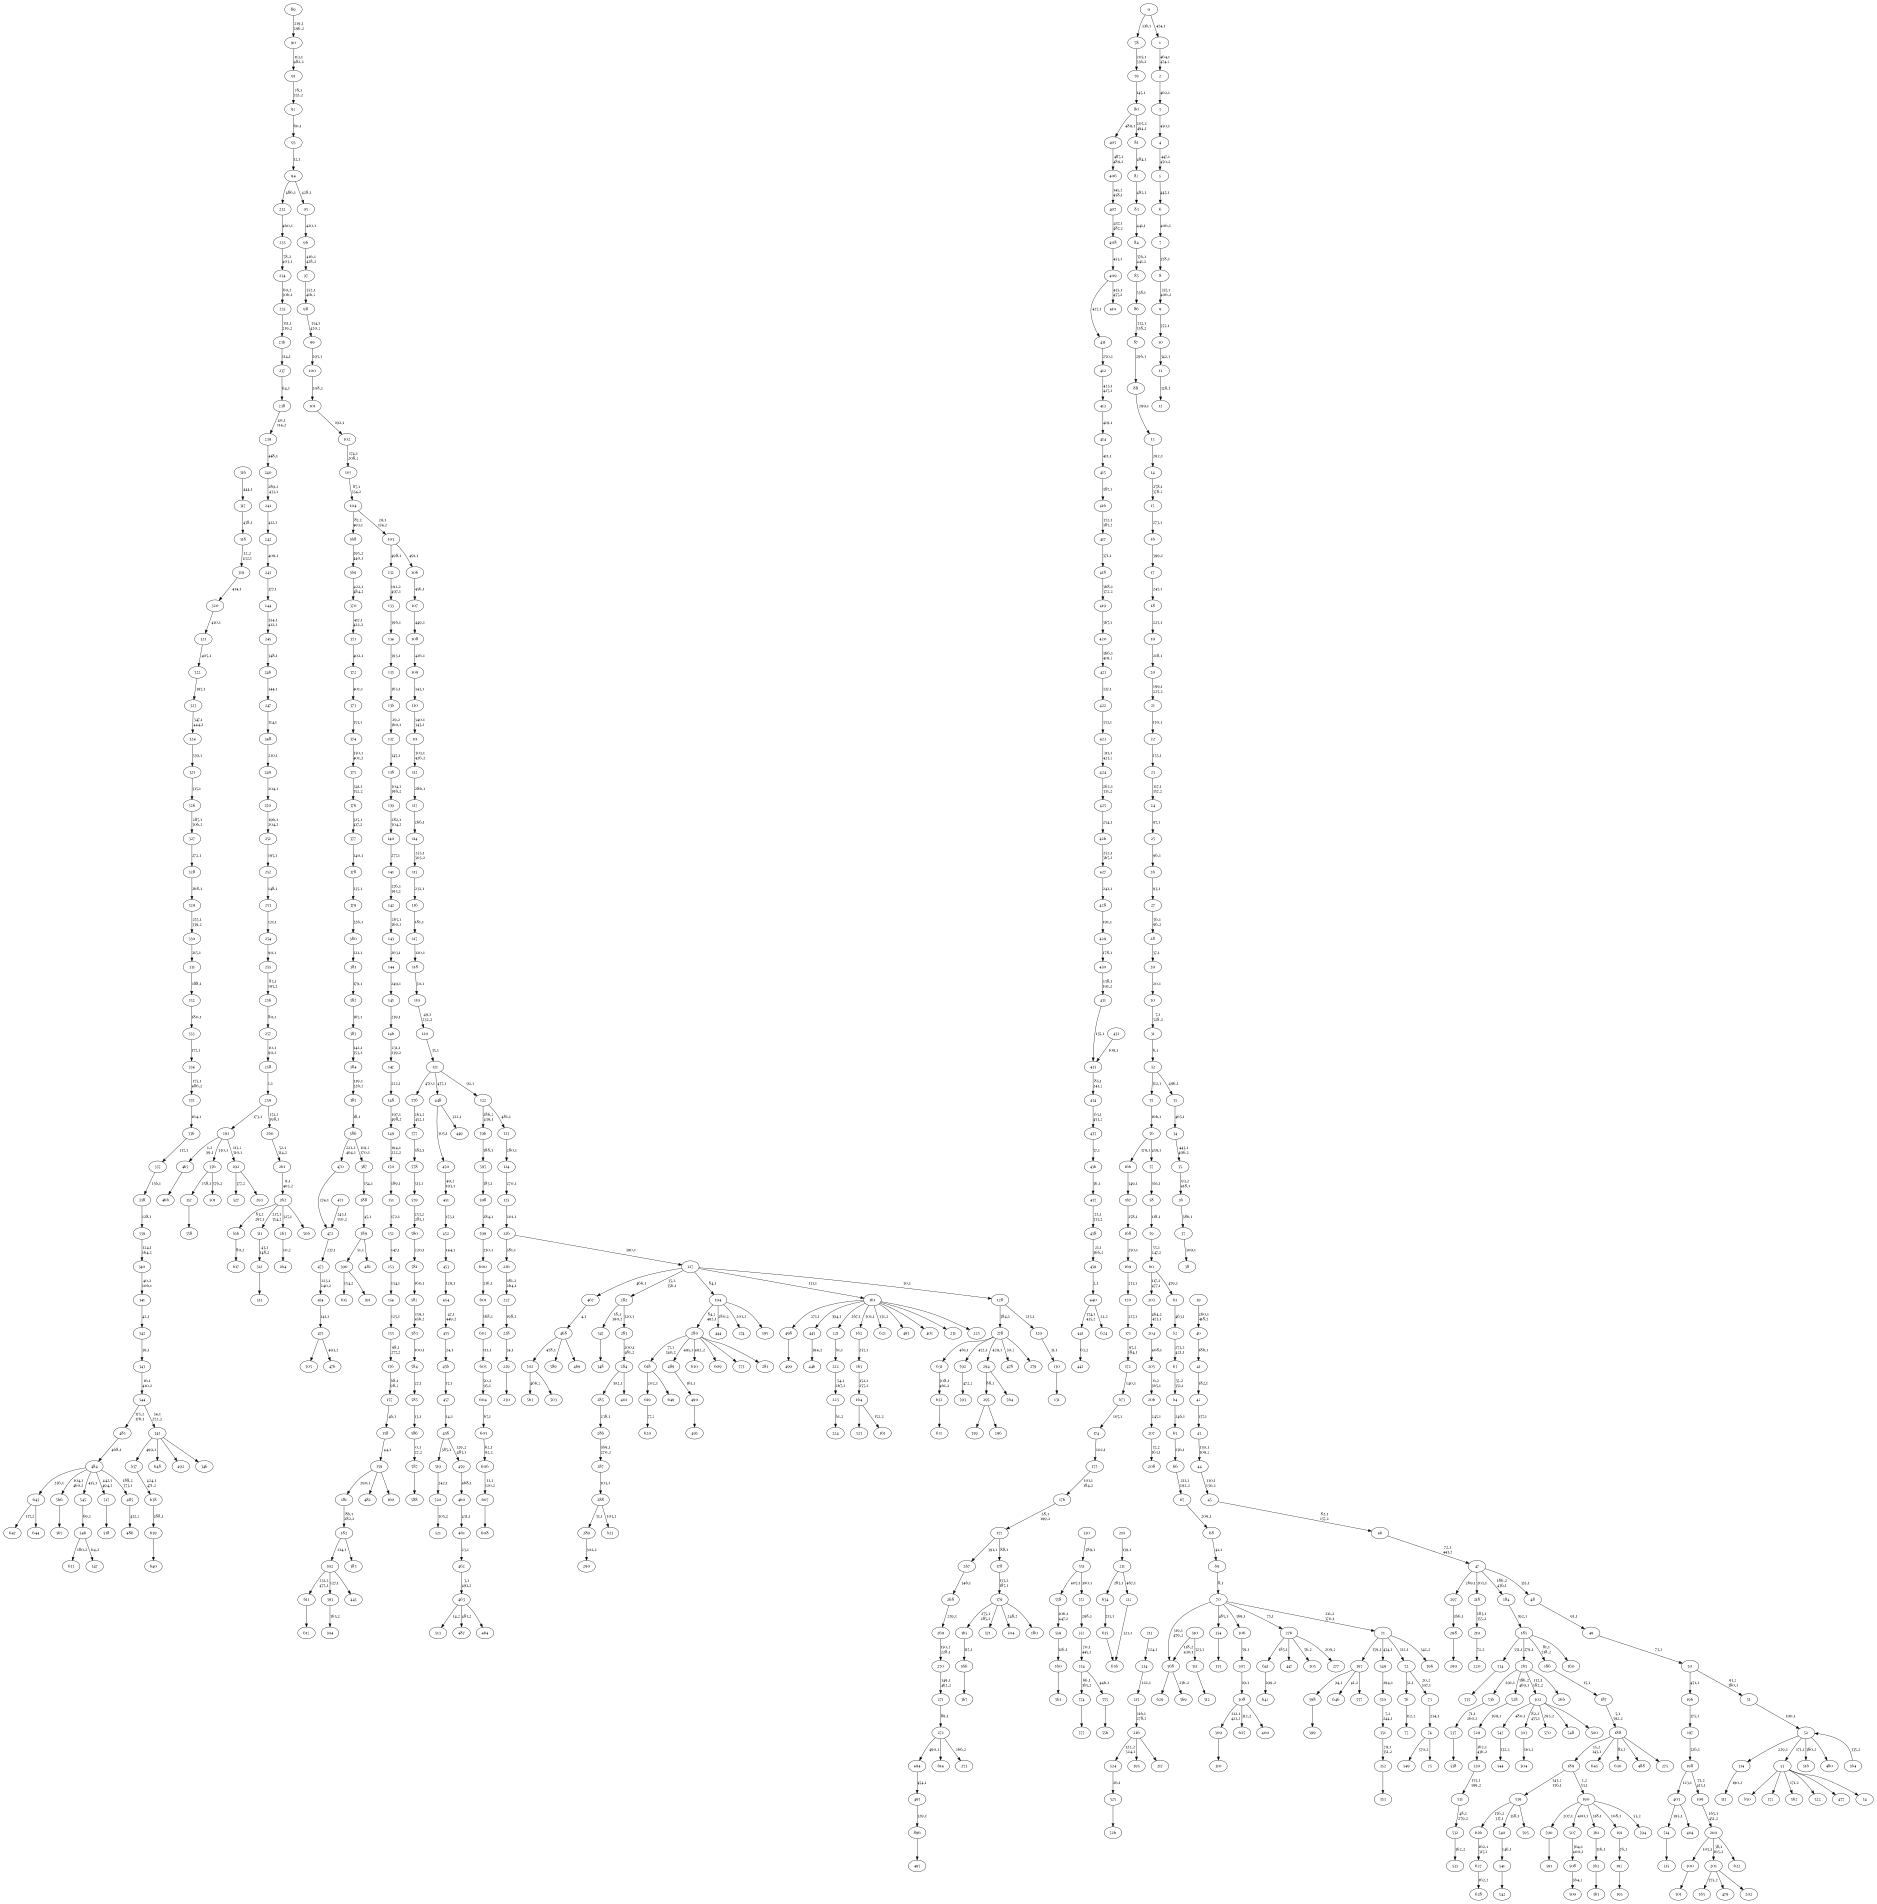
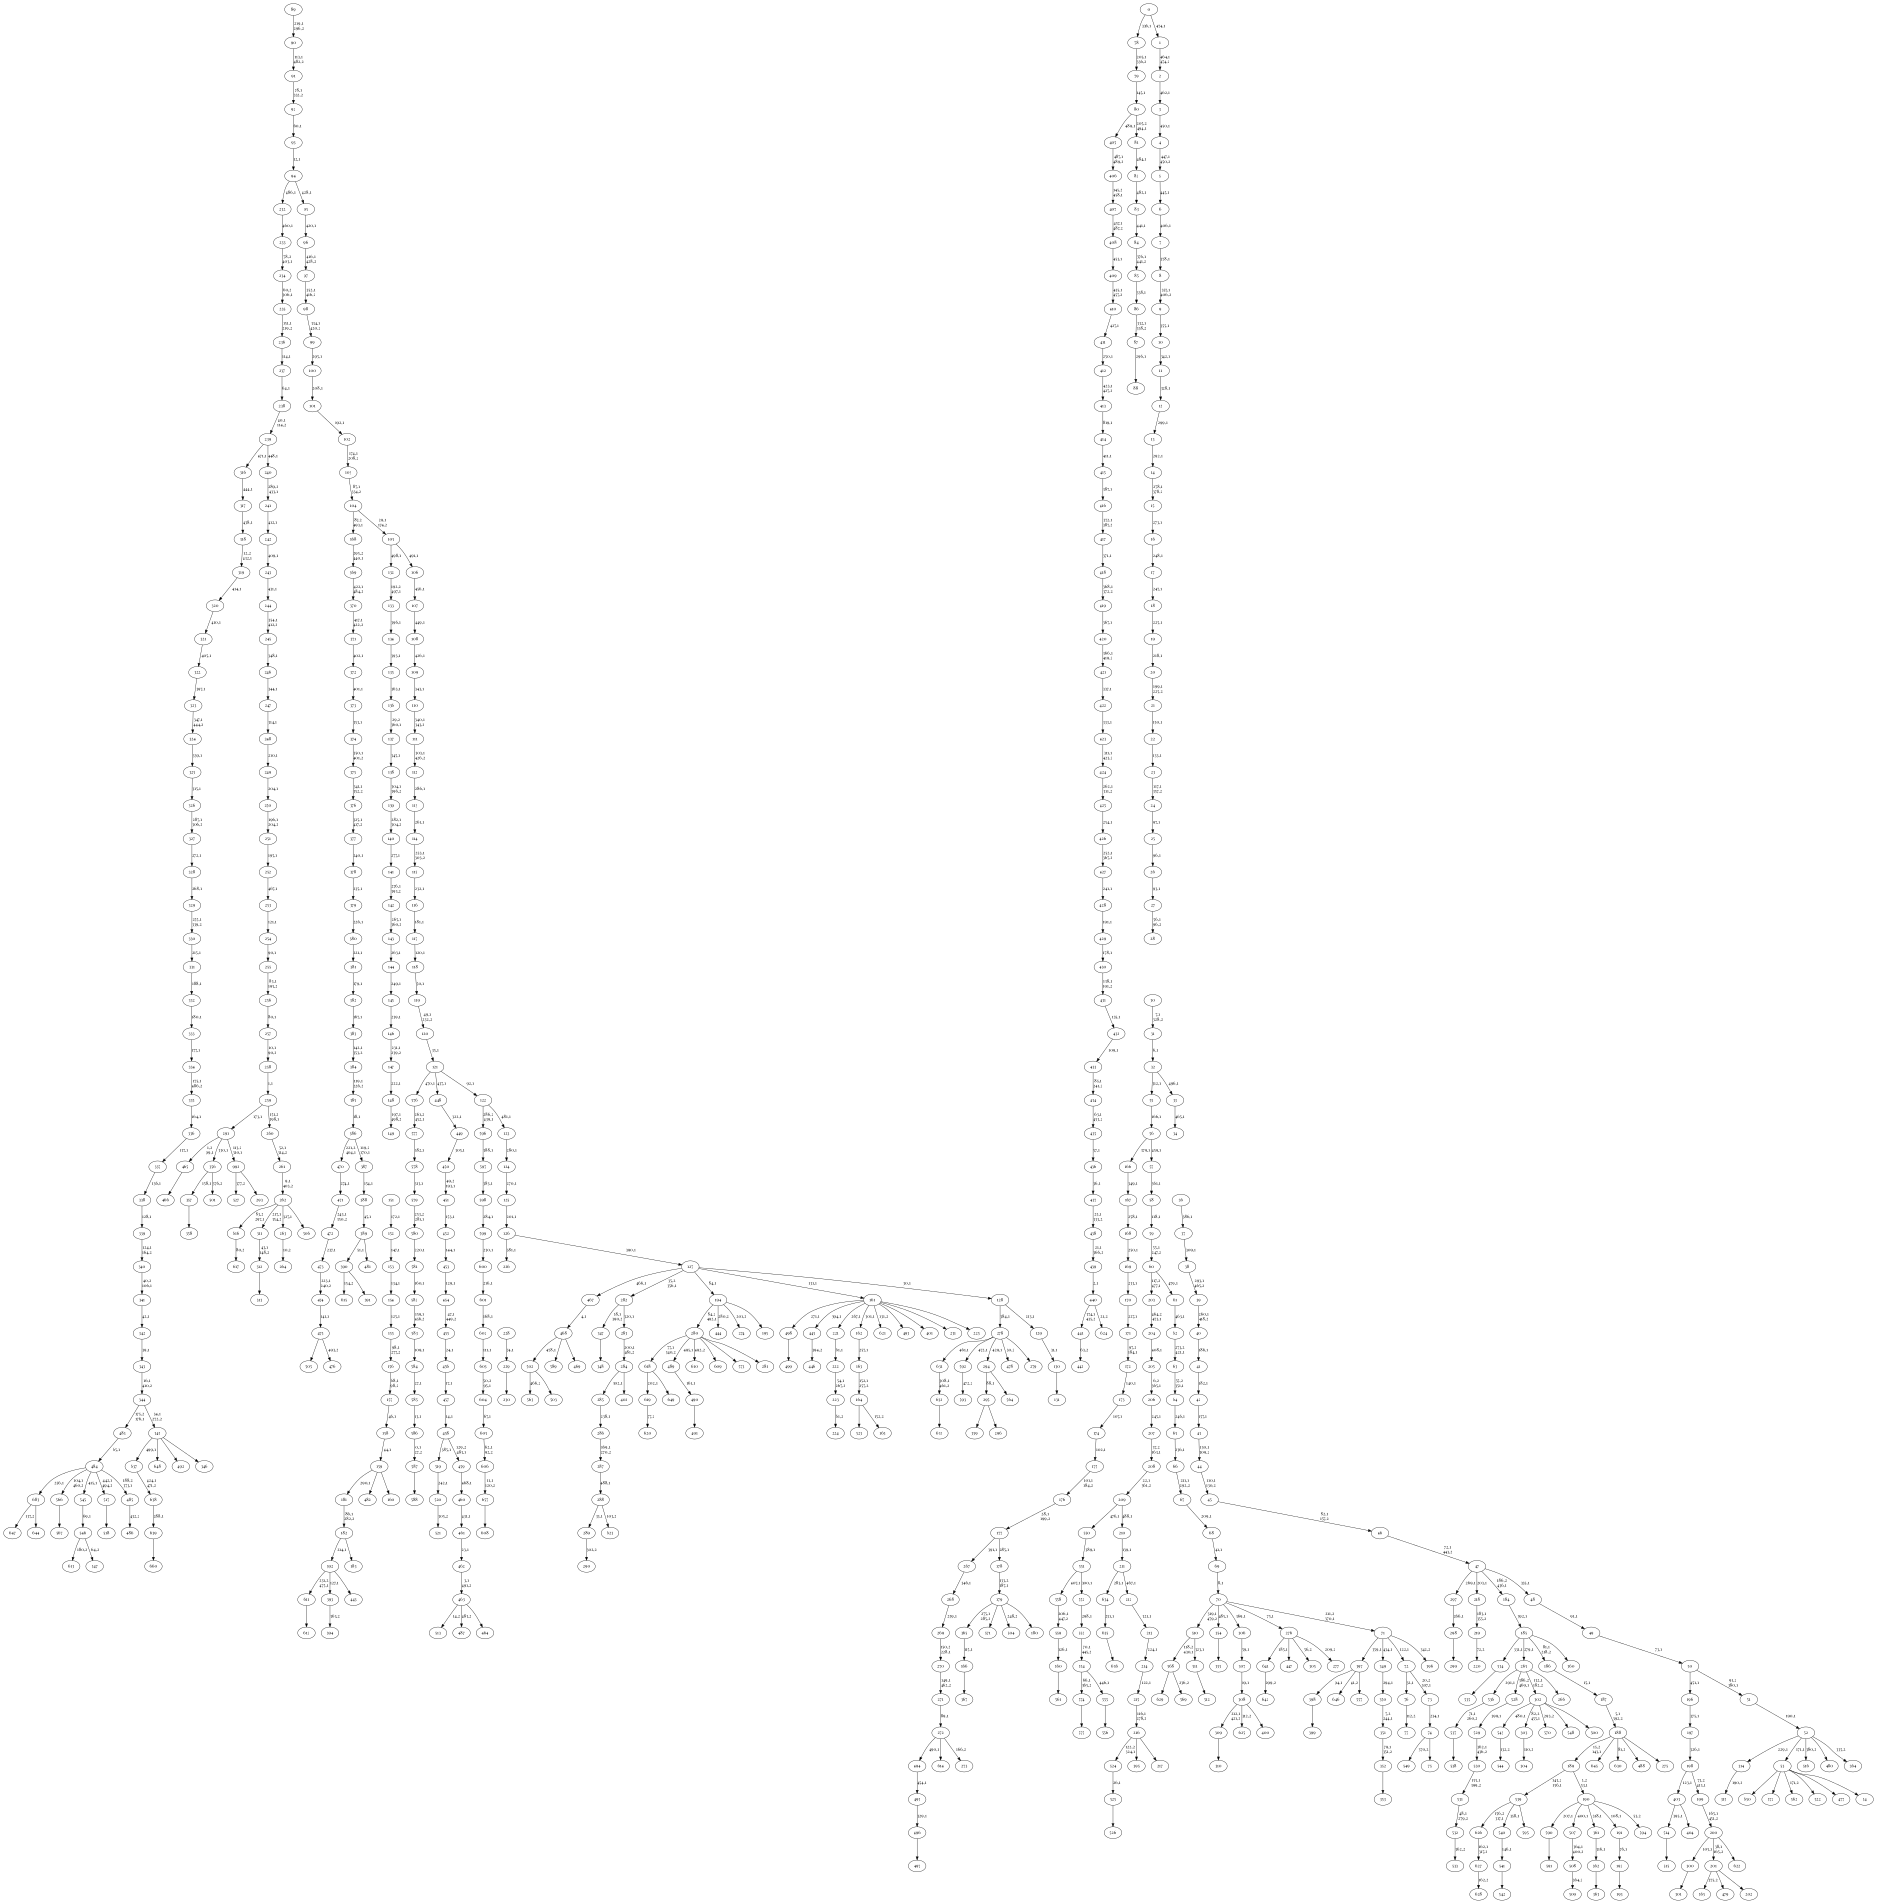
(1092, 305) -> (1108, 324)
(1139, 413) -> (1157, 421)
(1108, 423) -> (1108, 423)
none -> (255, 454)
(1158, 556) -> (1158, 556)
(272, 589) -> (272, 589)
(420, 822) -> (420, 822)
(273, 889) -> (273, 889)
(1153, 967) -> none
(1095, 1032) -> (1109, 1015)
(437, 1132) -> (453, 1149)
(236, 1167) -> (236, 1167)
(391, 1167) -> none
(1180, 1167) -> none
(319, 1196) -> (340, 1182)
none -> (1192, 1282)
(507, 1300) -> none
(420, 1350) -> (420, 1350)
(1122, 1400) -> (1122, 1400)
(116, 1450) -> (116, 1450)
(605, 1483) -> (605, 1483)
(36, 1500) -> (36, 1500)
(485, 1500) -> (485, 1500)
none -> (1122, 1500)
(1004, 1550) -> (1004, 1550)
(153, 1566) -> (153, 1566)
(1178, 1621) -> (1205, 1614)
(1122, 1631) -> (1138, 1615)
(1404, 1650) -> (1404, 1650)
(1841, 1741) -> (1829, 1747)
(917, 1833) -> (917, 1833)
